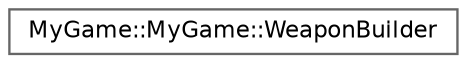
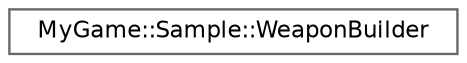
(233, 32) -> (233, 32)
